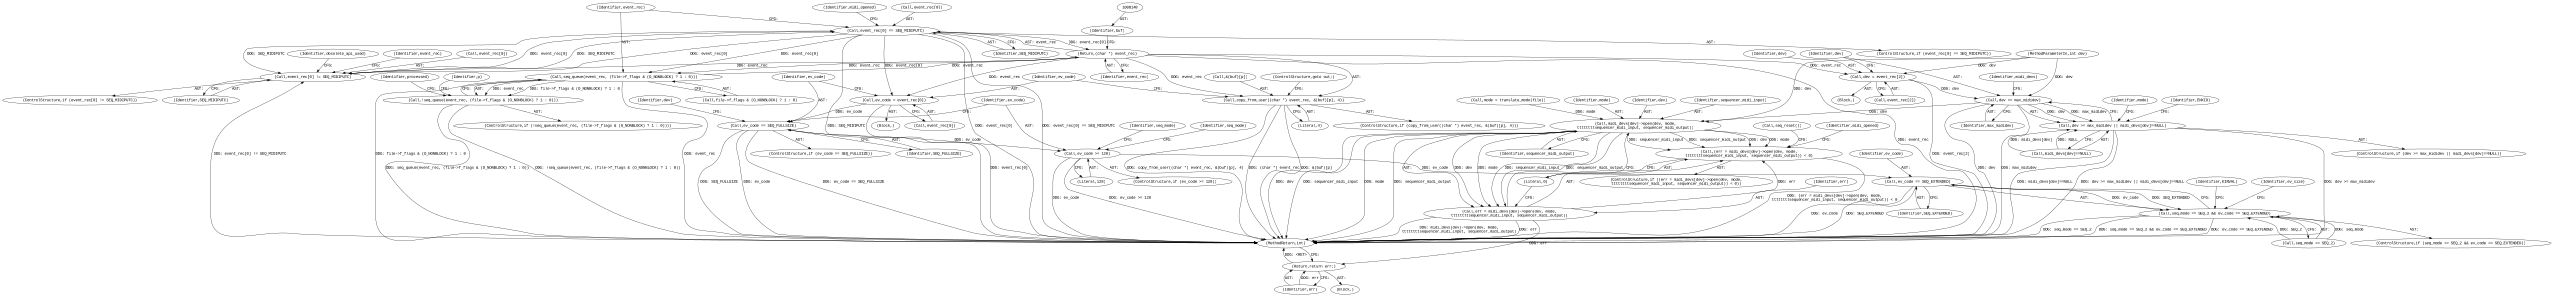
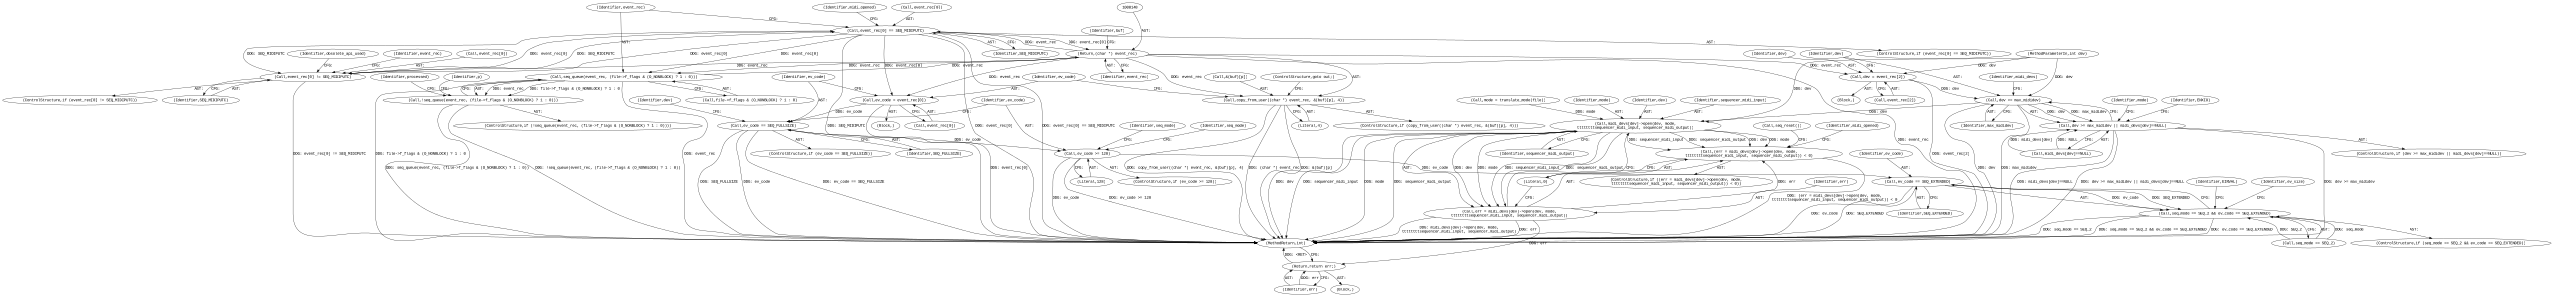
(1120, 18) -> (1141, 31)
(1041, 42) -> (1041, 42)
(576, 239) -> (504, 237)
